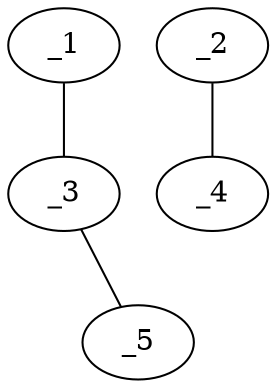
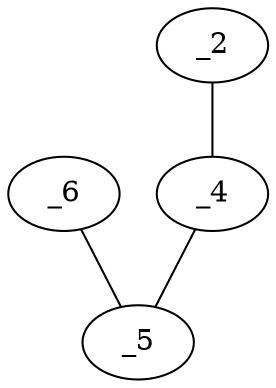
(64, 45) -> none
(64, 194) -> (64, 194)
none -> (175, 268)
